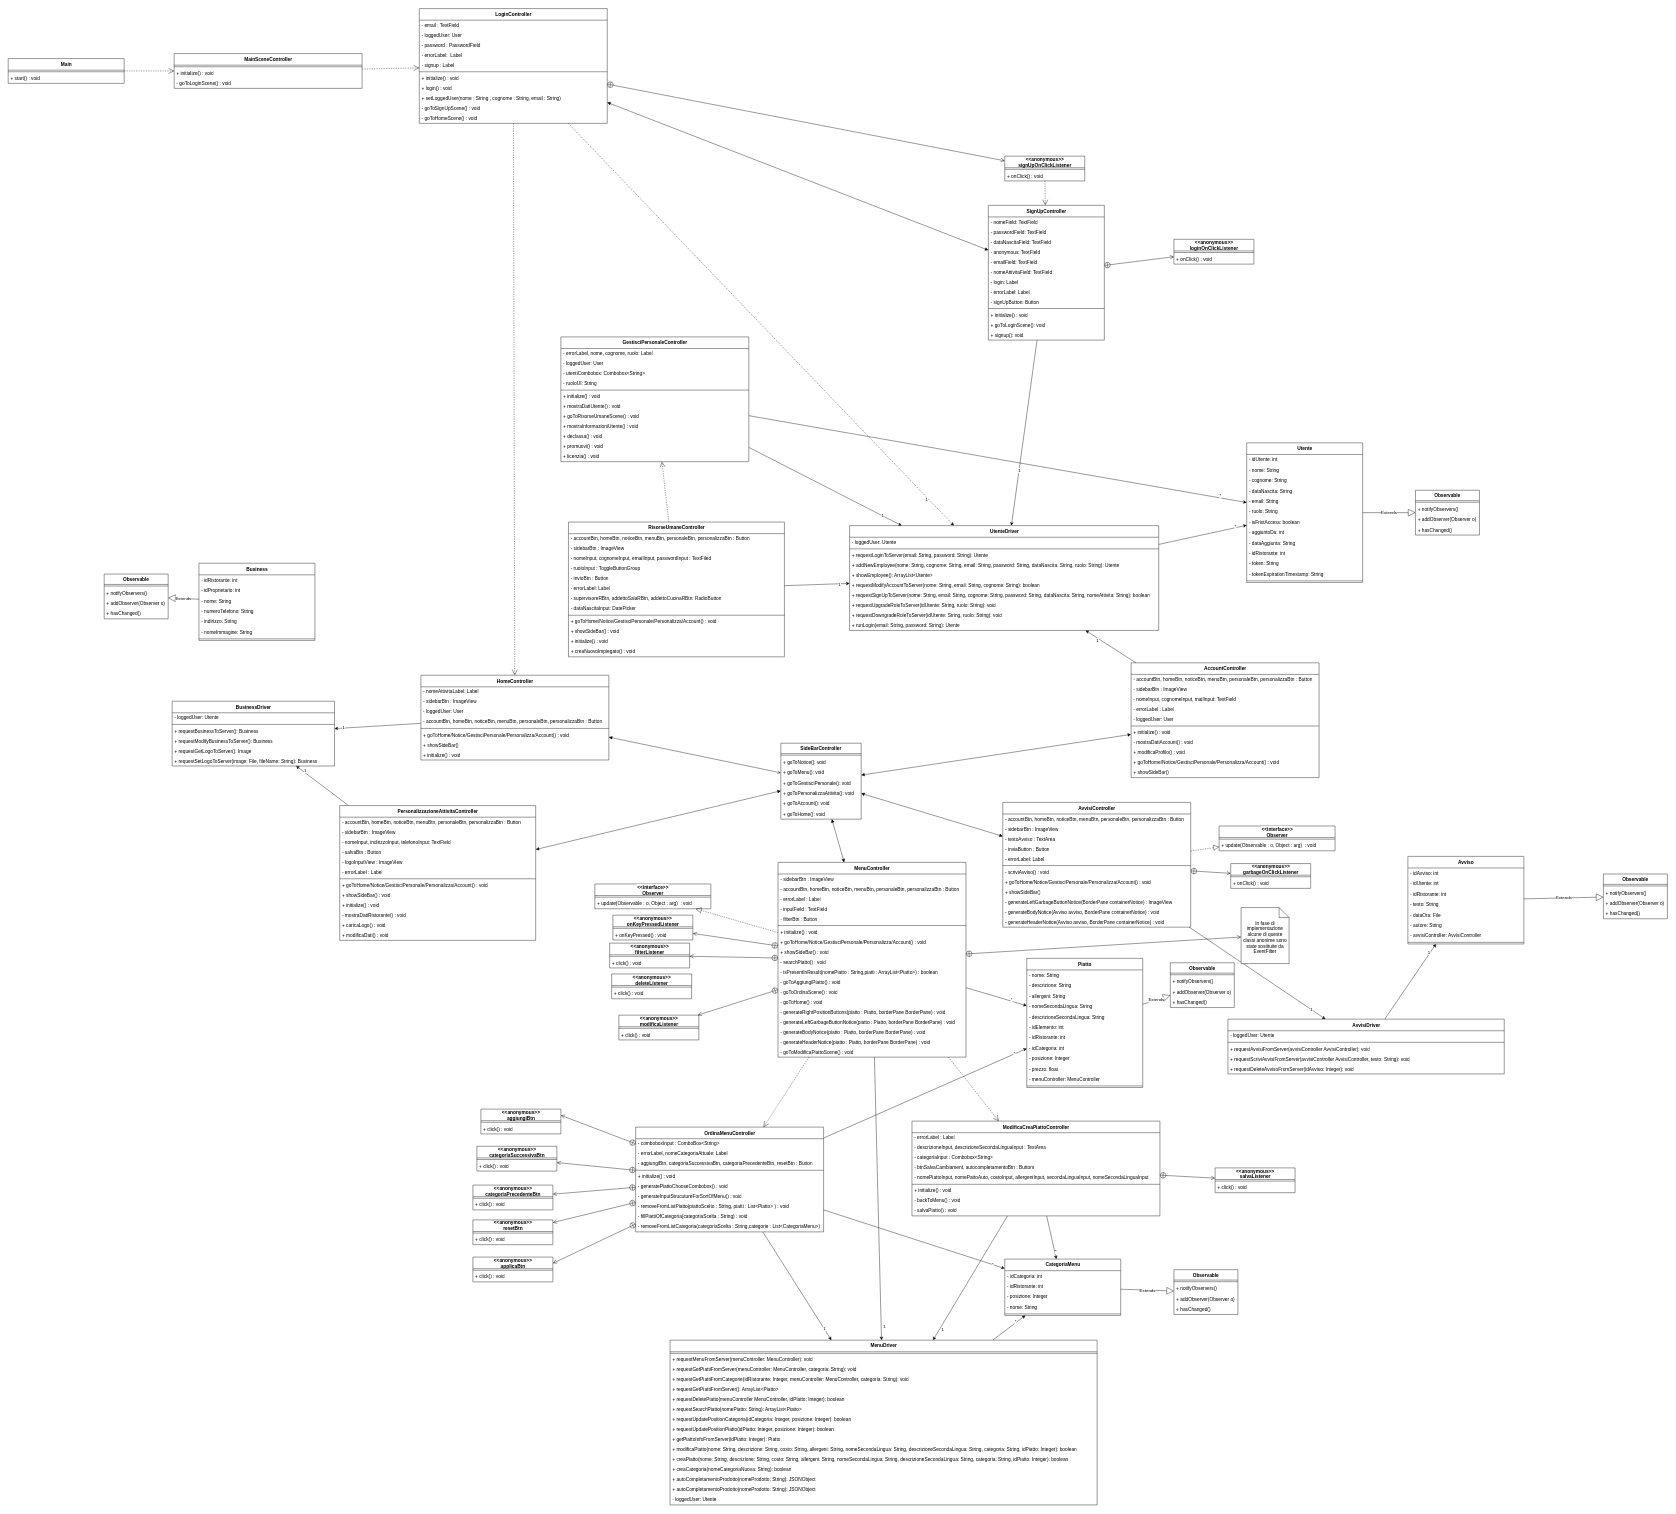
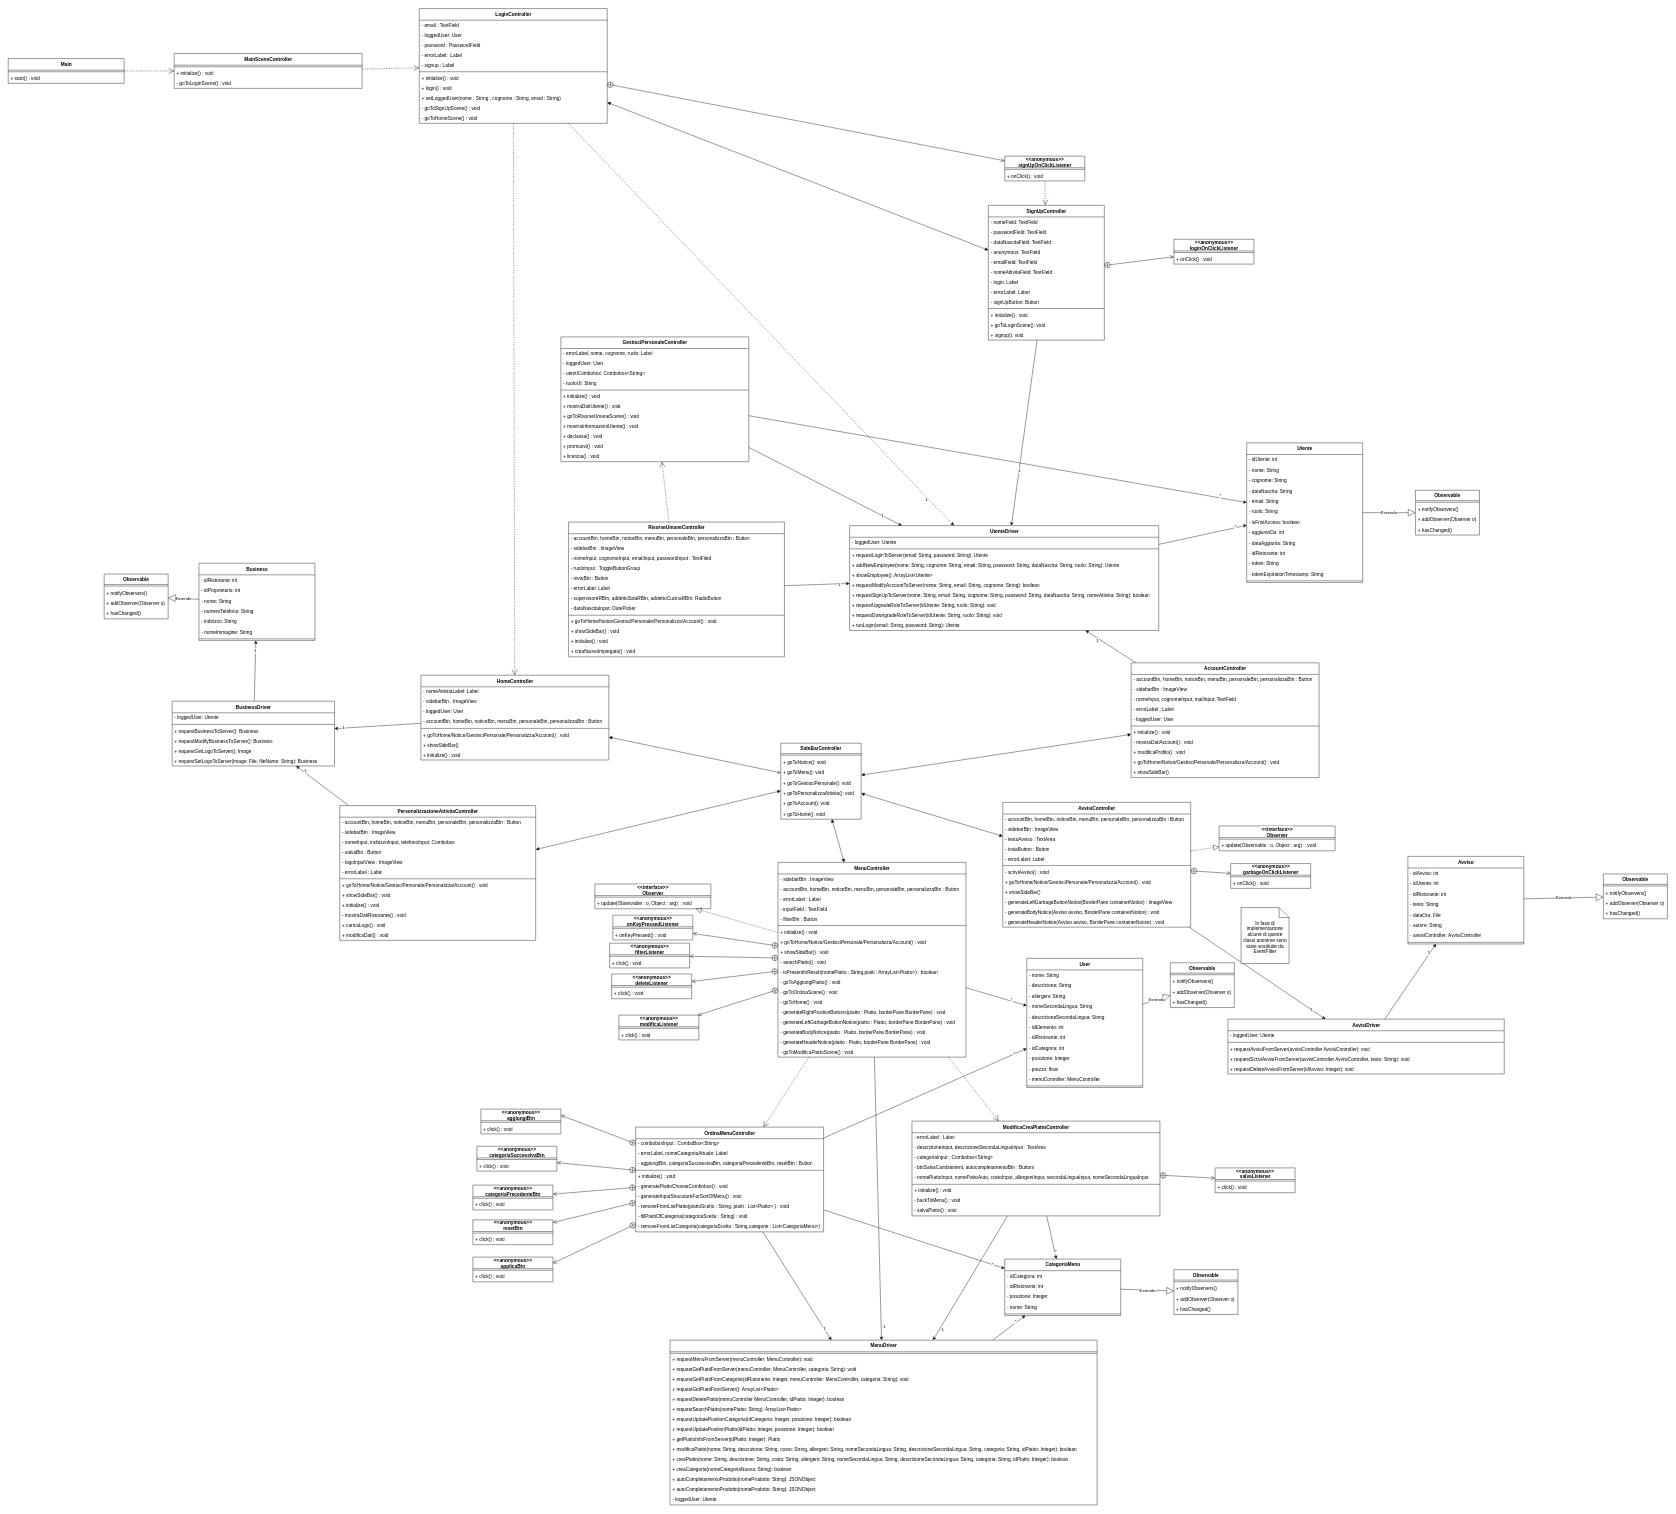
none -> (256, 649)
(405, 842) -> (405, 842)
(1106, 945) -> (732, 976)
(1085, 964) -> (1085, 964)
